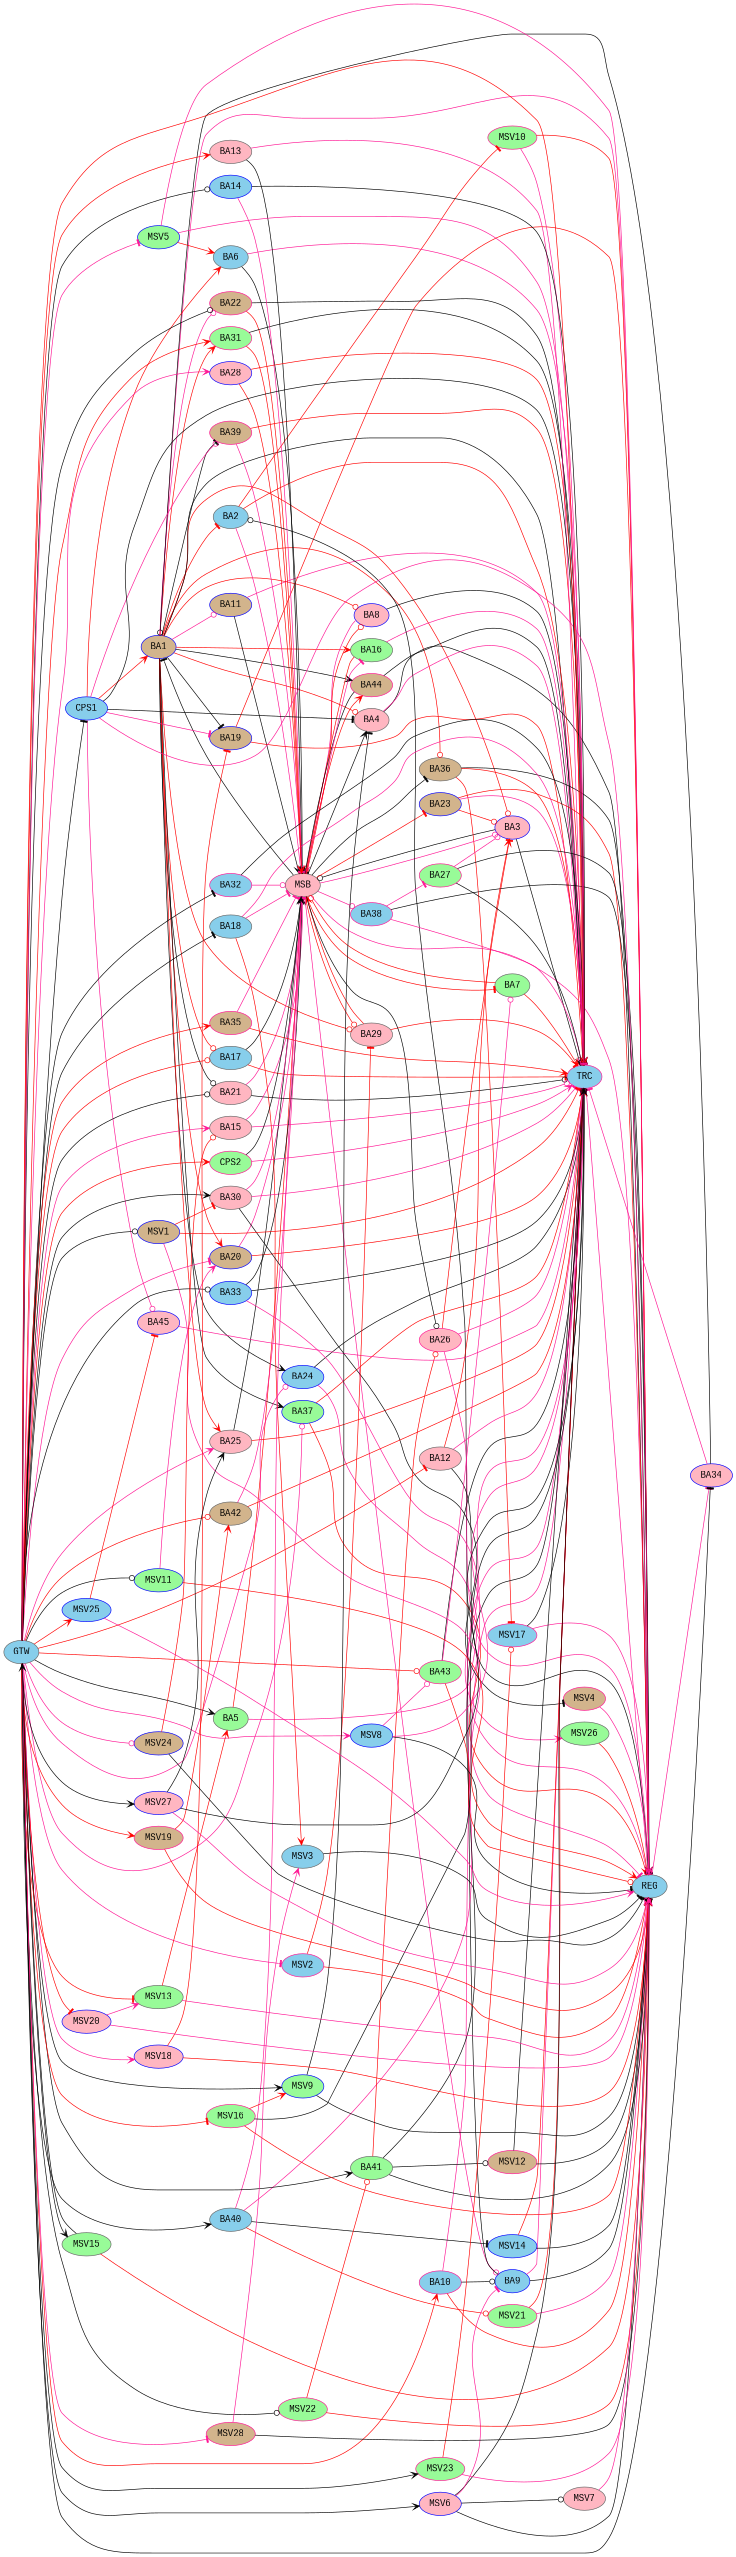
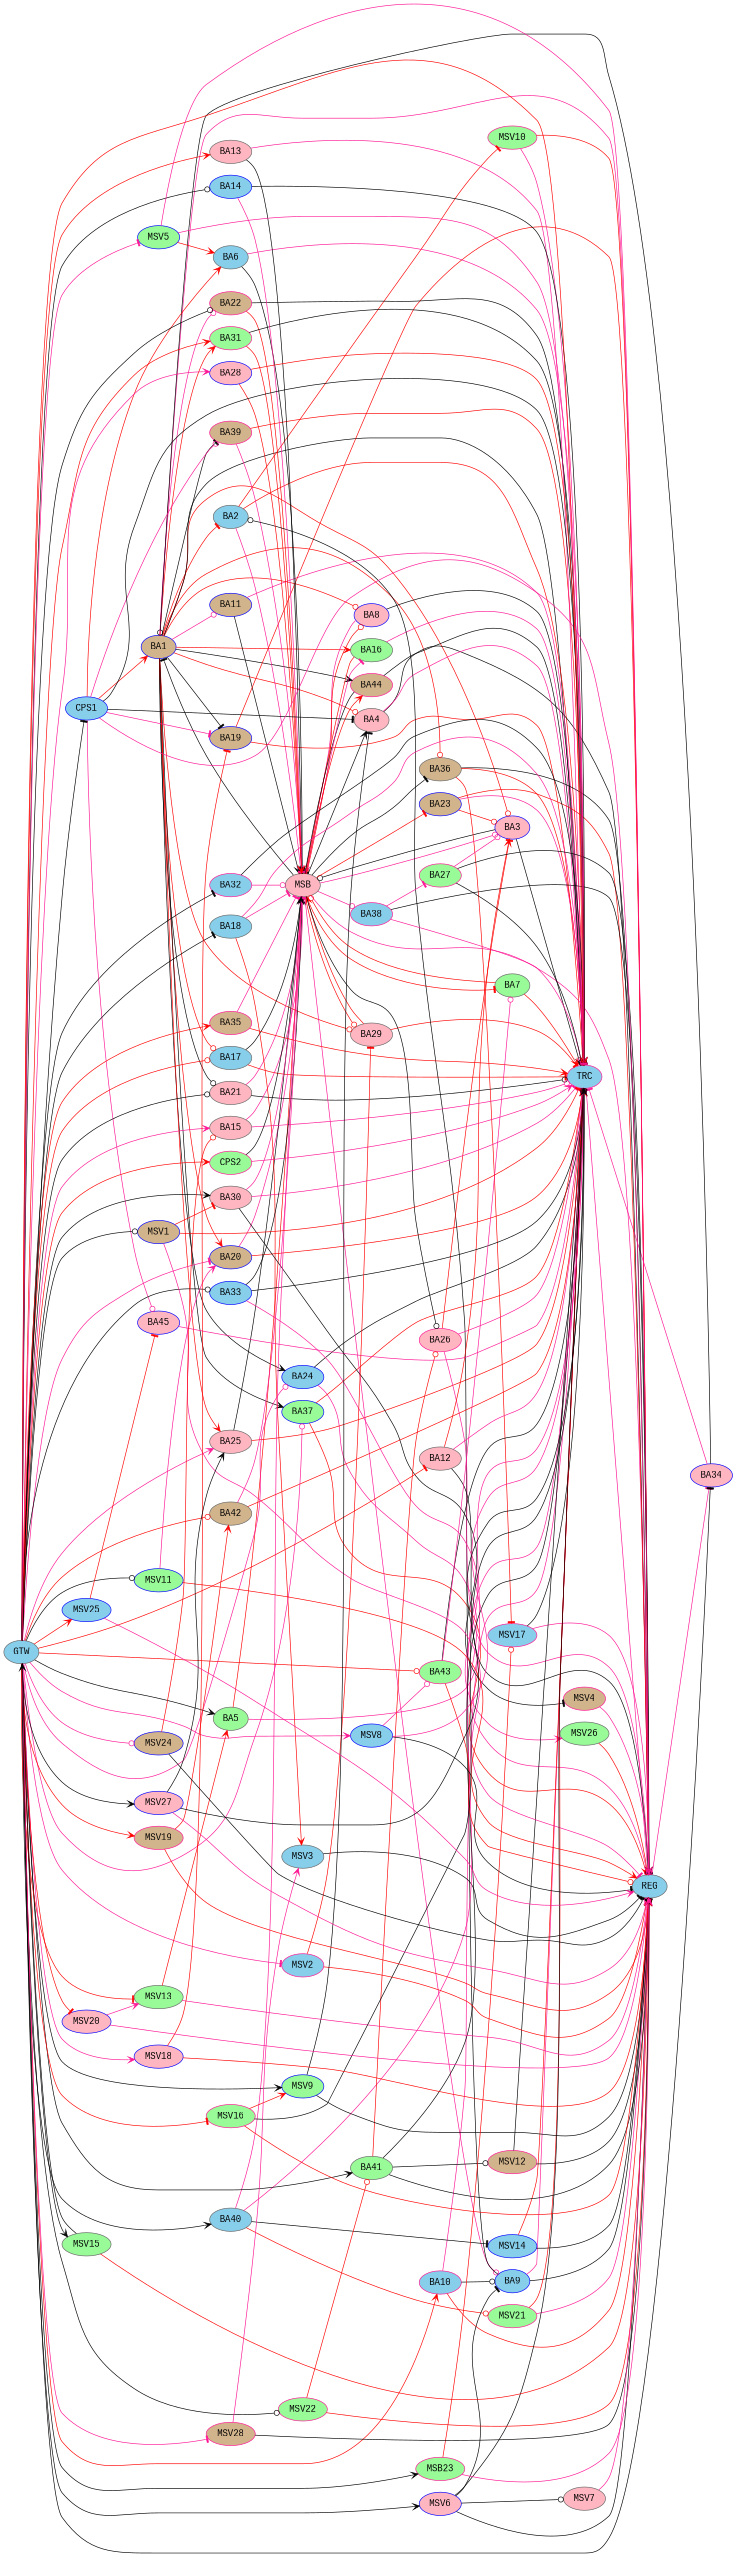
(476, 2393) -> (476, 2393)
(440, 2469) -> (440, 2469)
